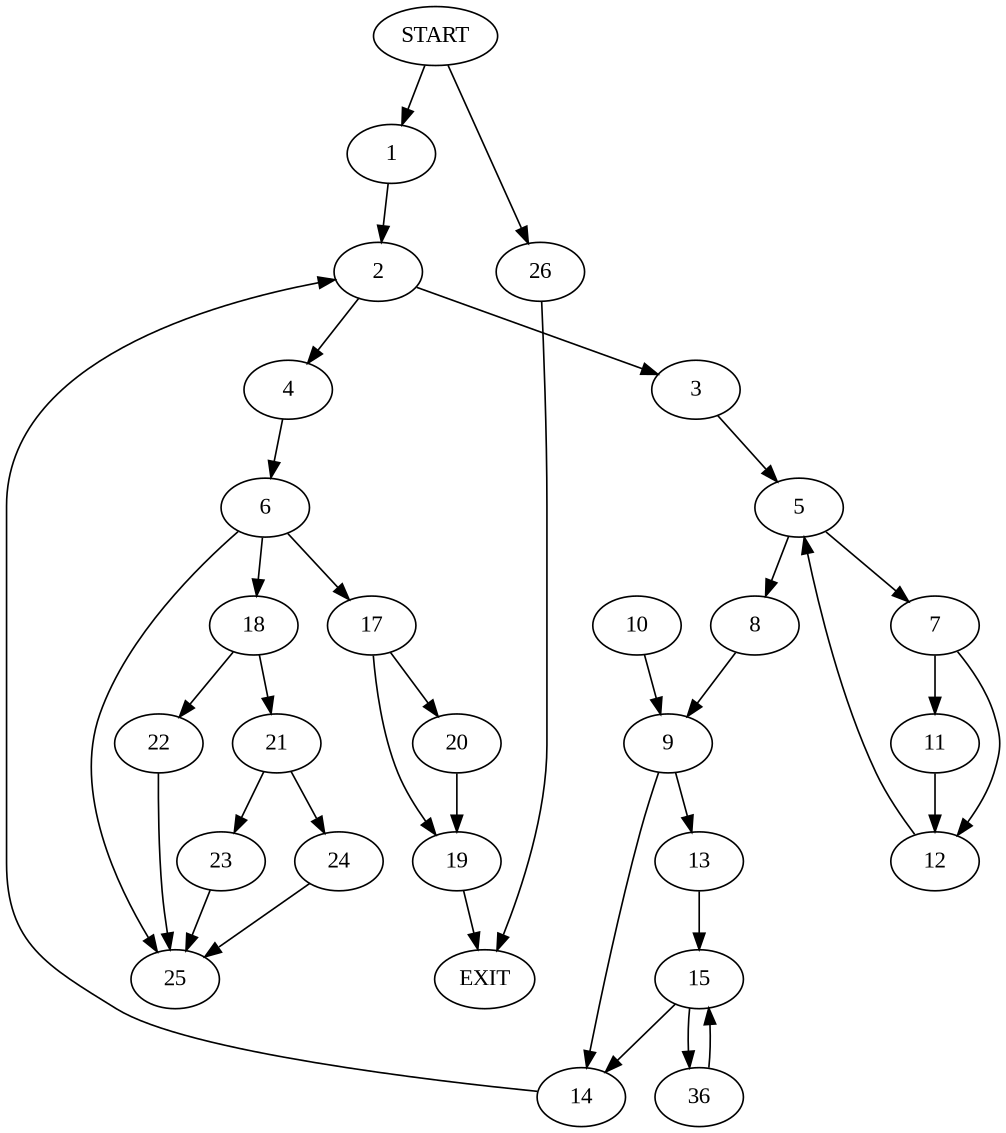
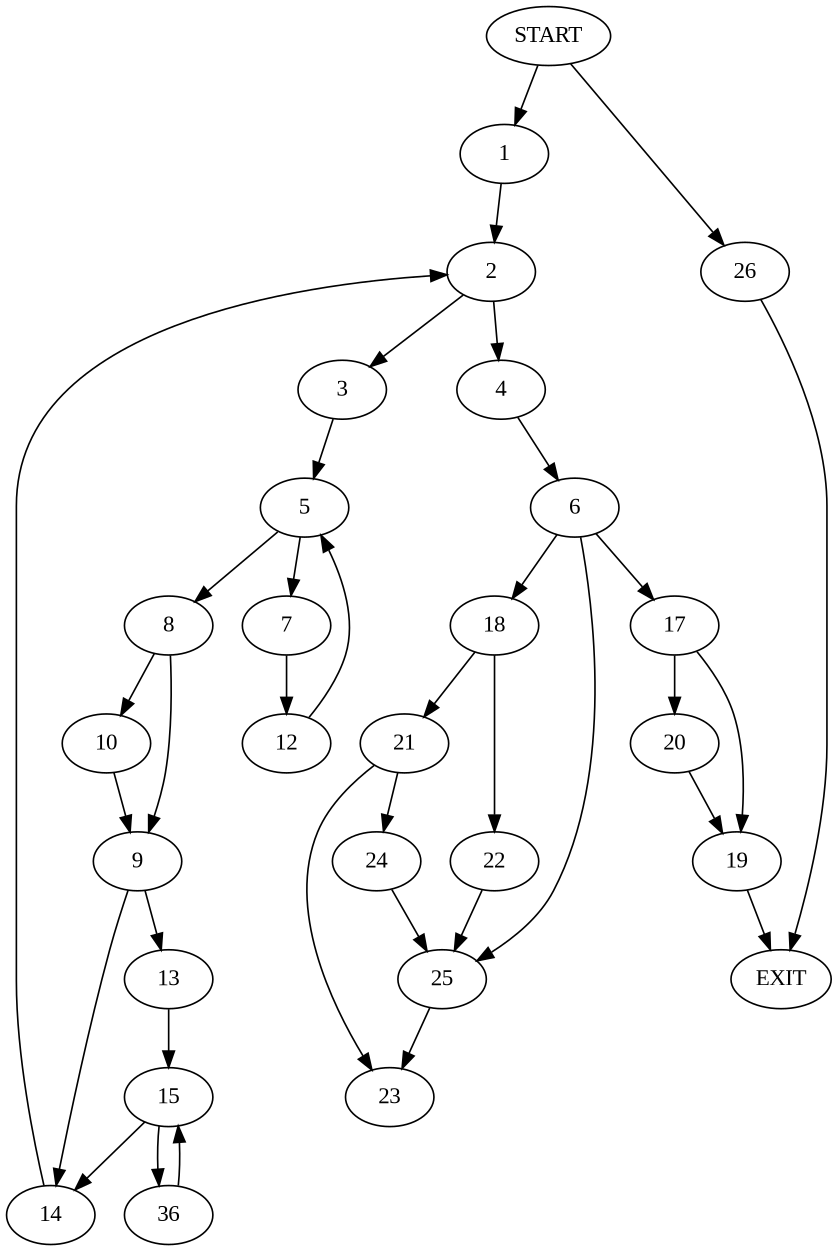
none -> (142, 677)
(935, 743) -> none
(201, 913) -> (419, 1031)
